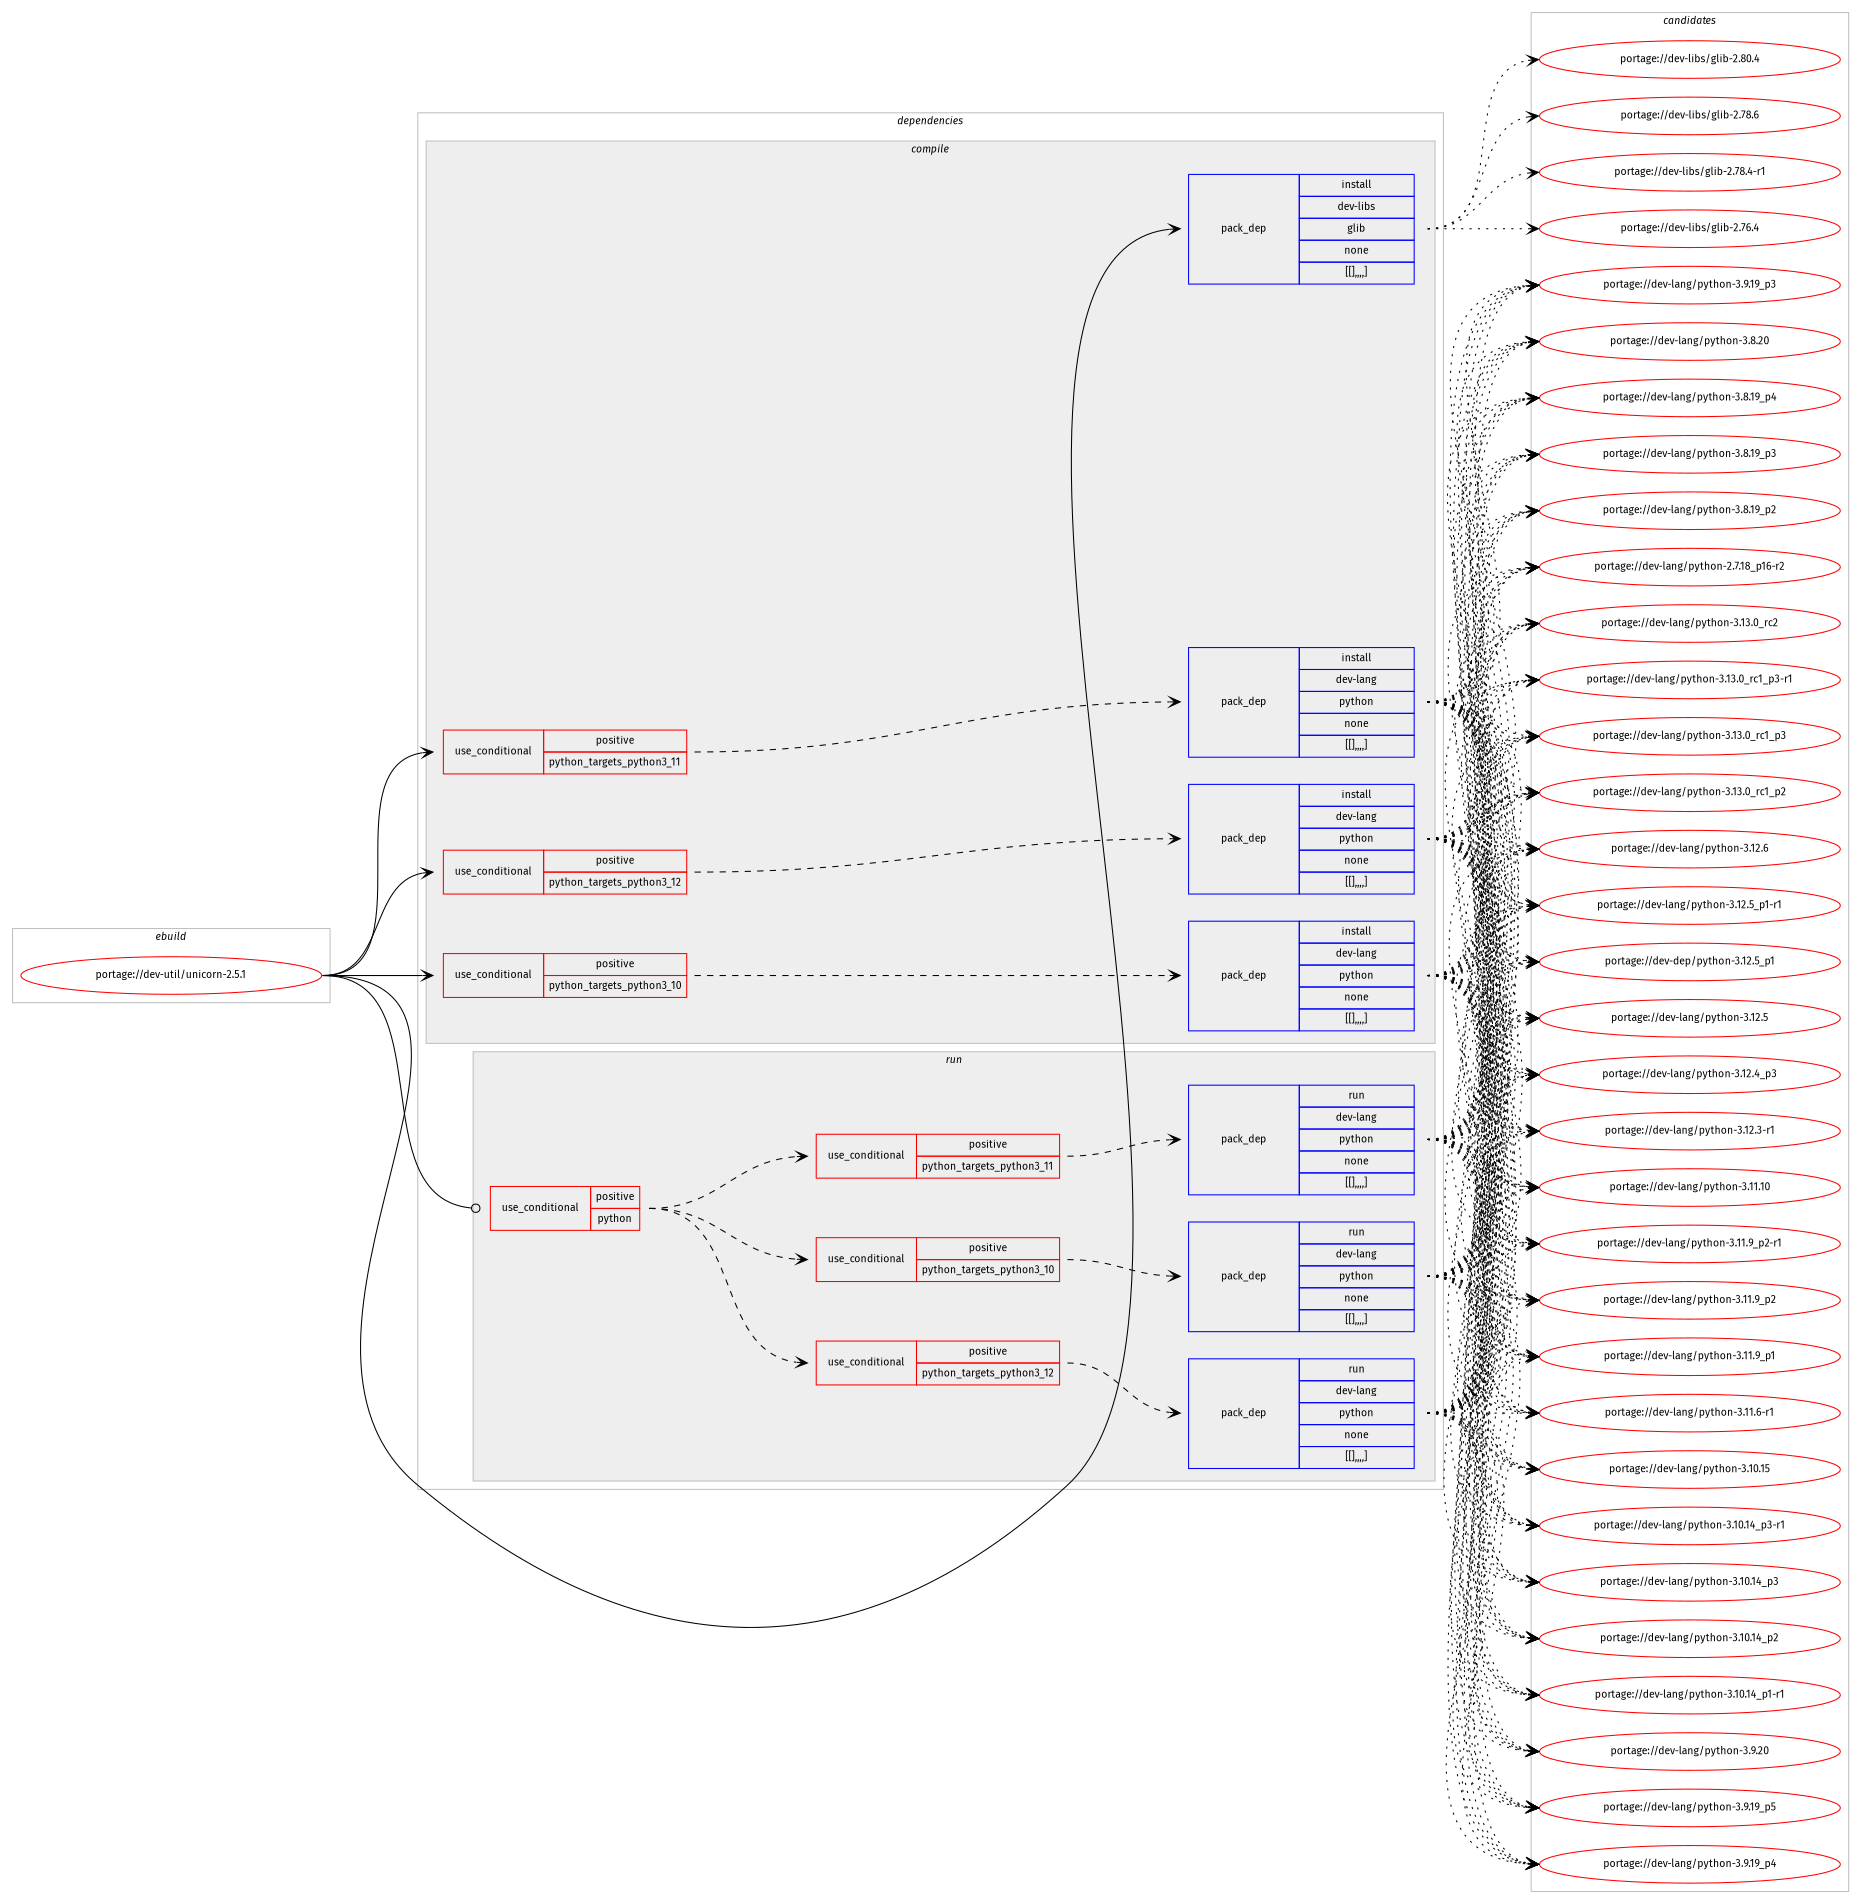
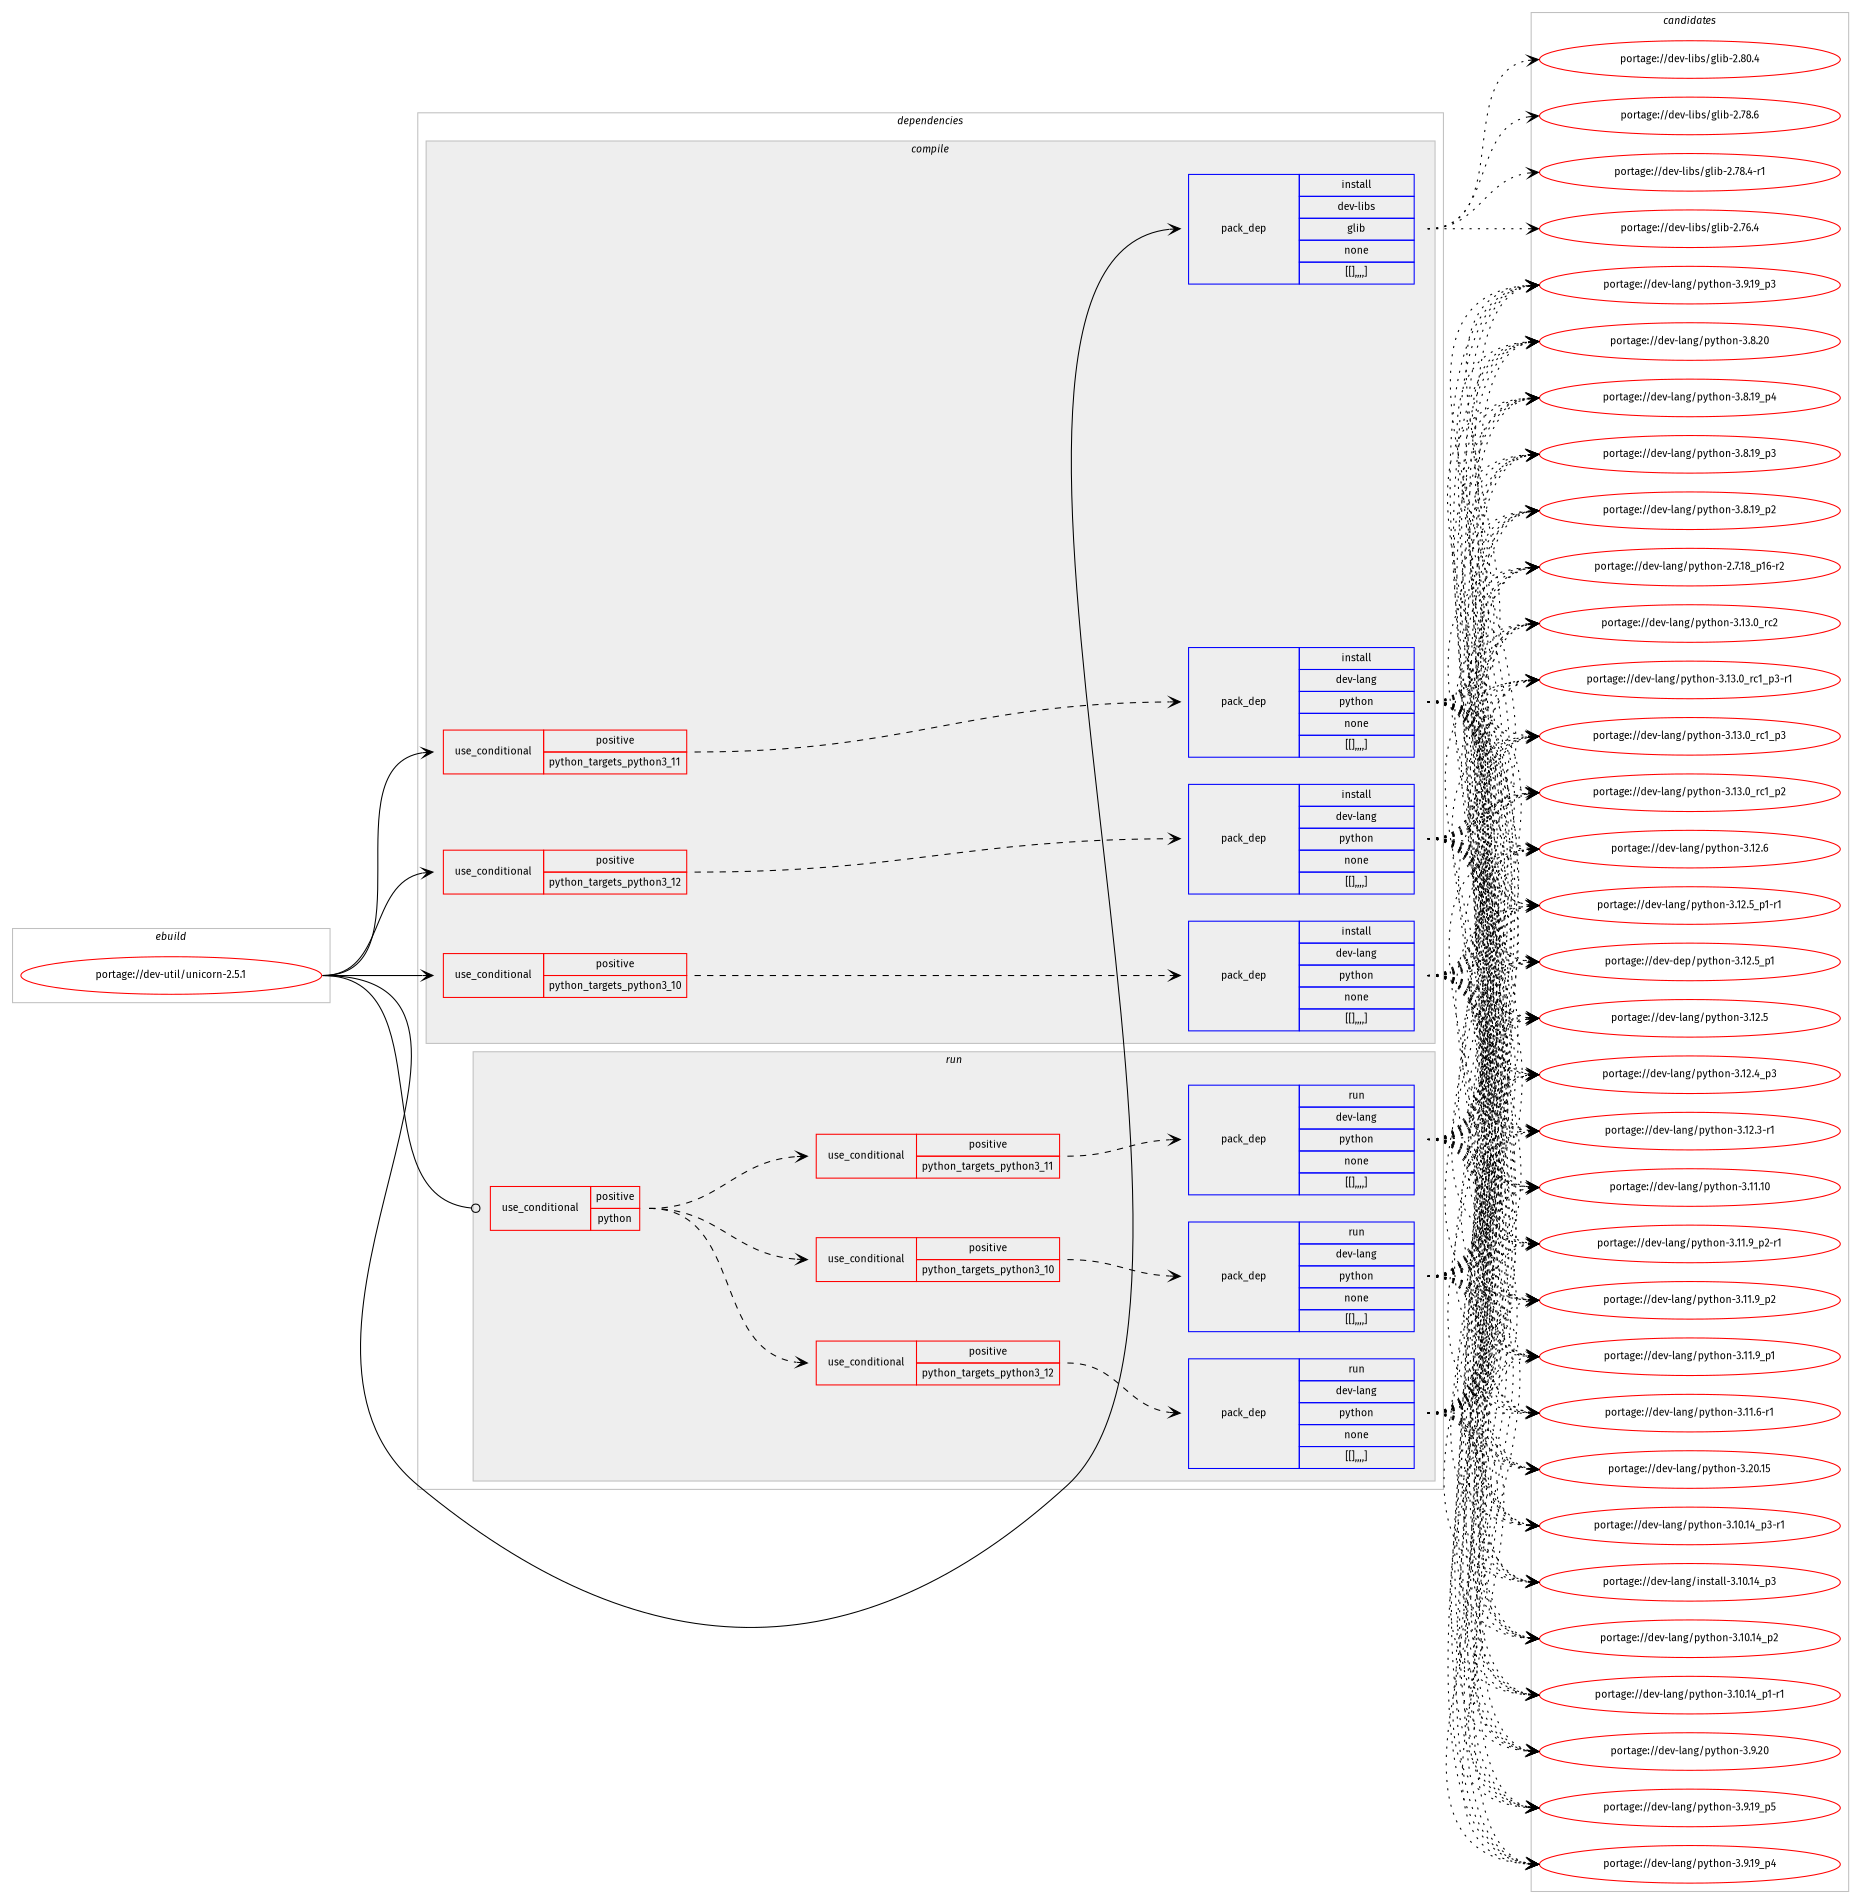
(1690, 1470) -> (1690, 1470)
(1690, 1582) -> (1690, 1582)
